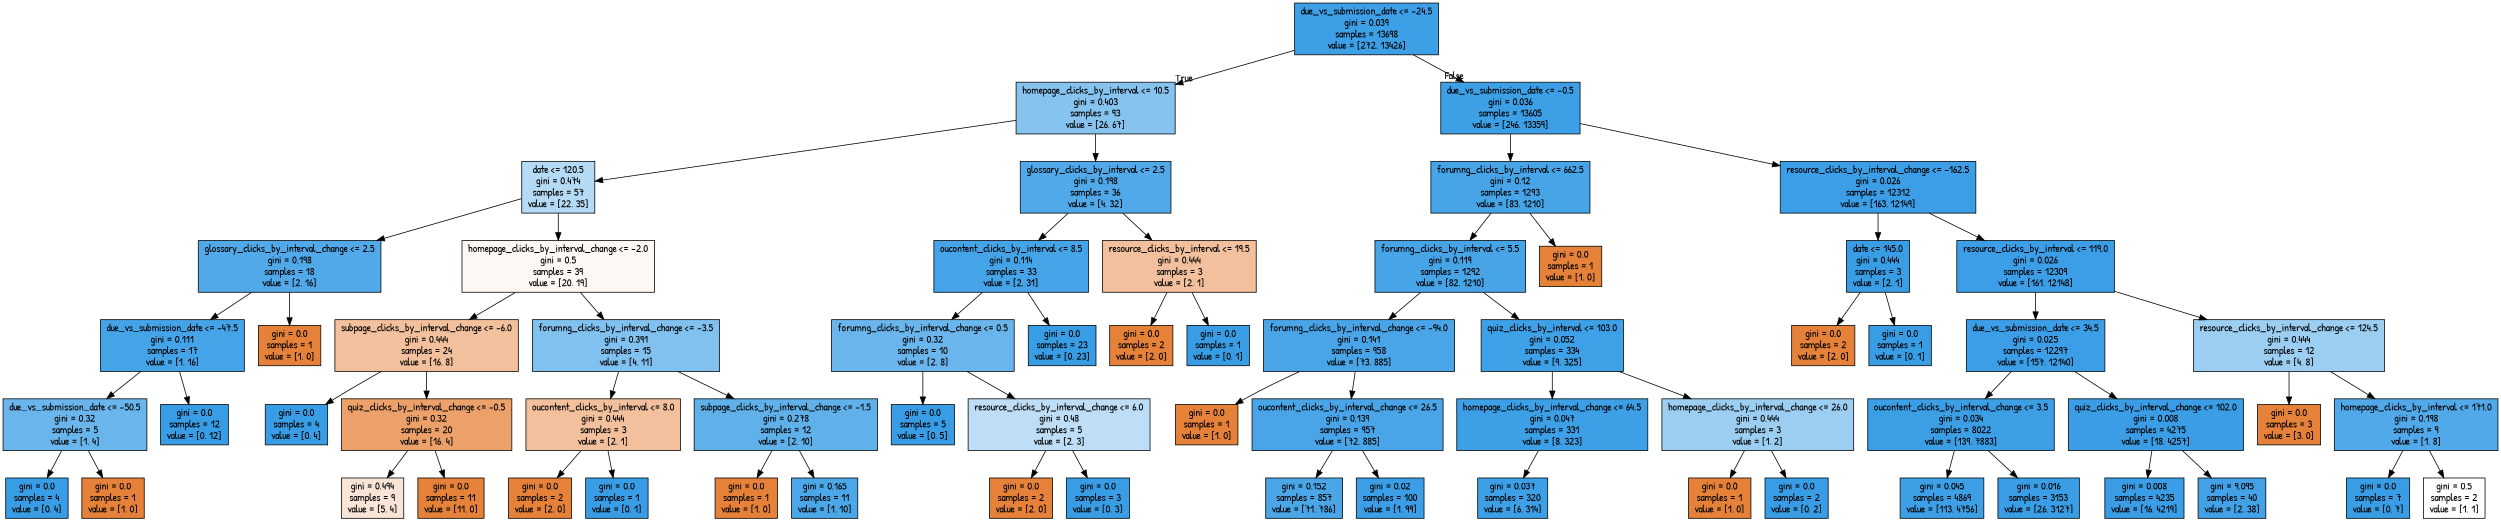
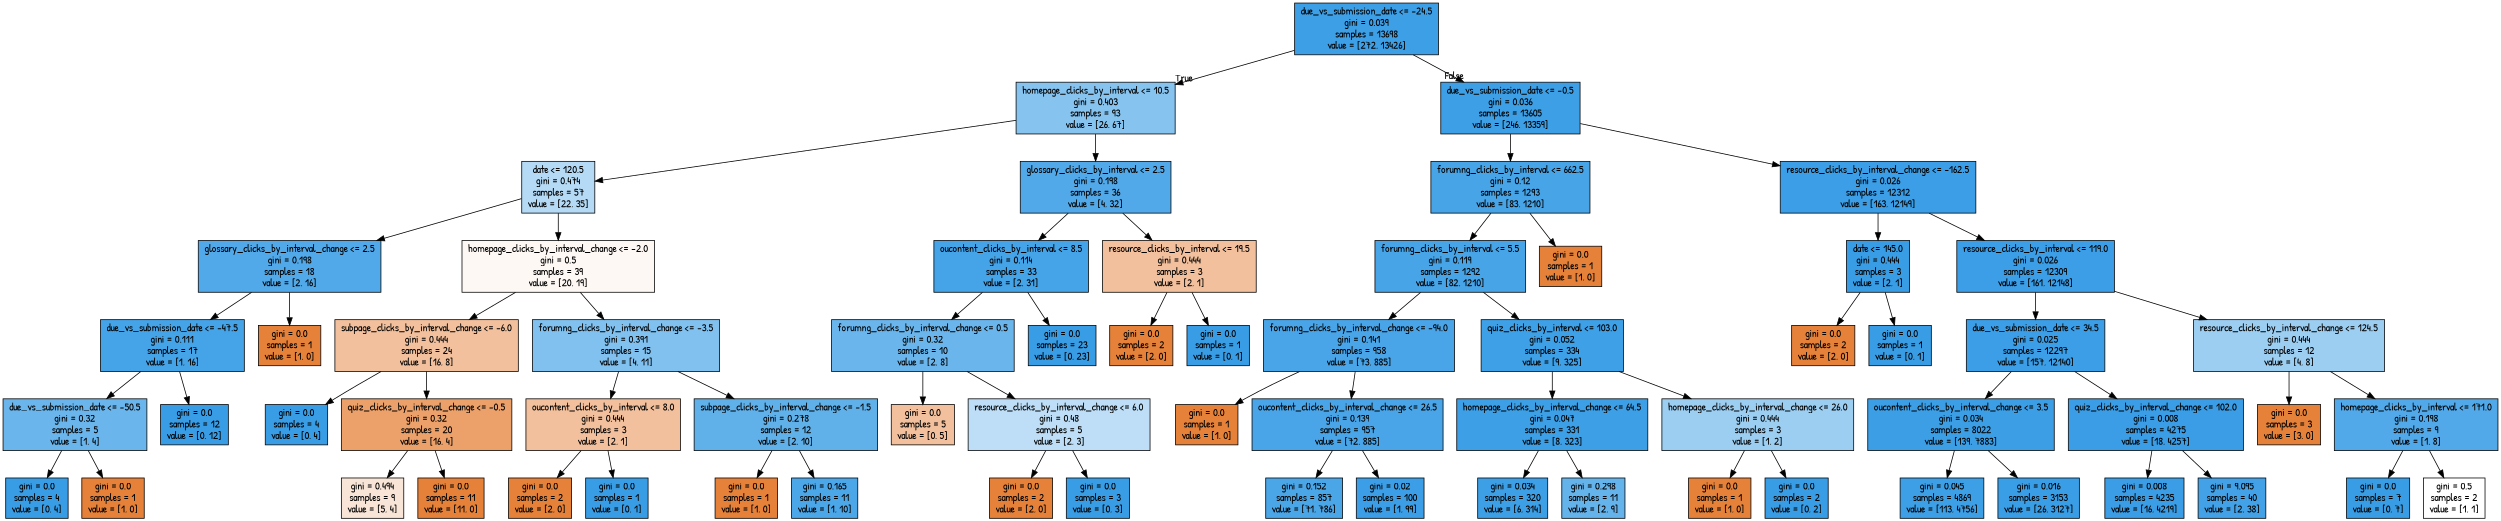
(923, 425) -> (923, 425)
(1513, 498) -> (1513, 498)
none -> (1593, 498)
